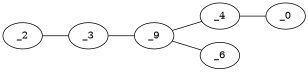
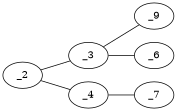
(286, 16) -> (154, 95)
(187, 26) -> (56, 85)
(187, 46) -> (121, 56)
